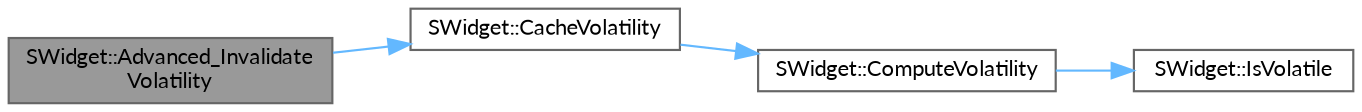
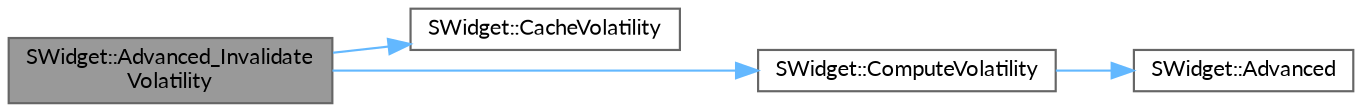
(708, 48) -> (534, 71)
(1244, 71) -> (1244, 71)
